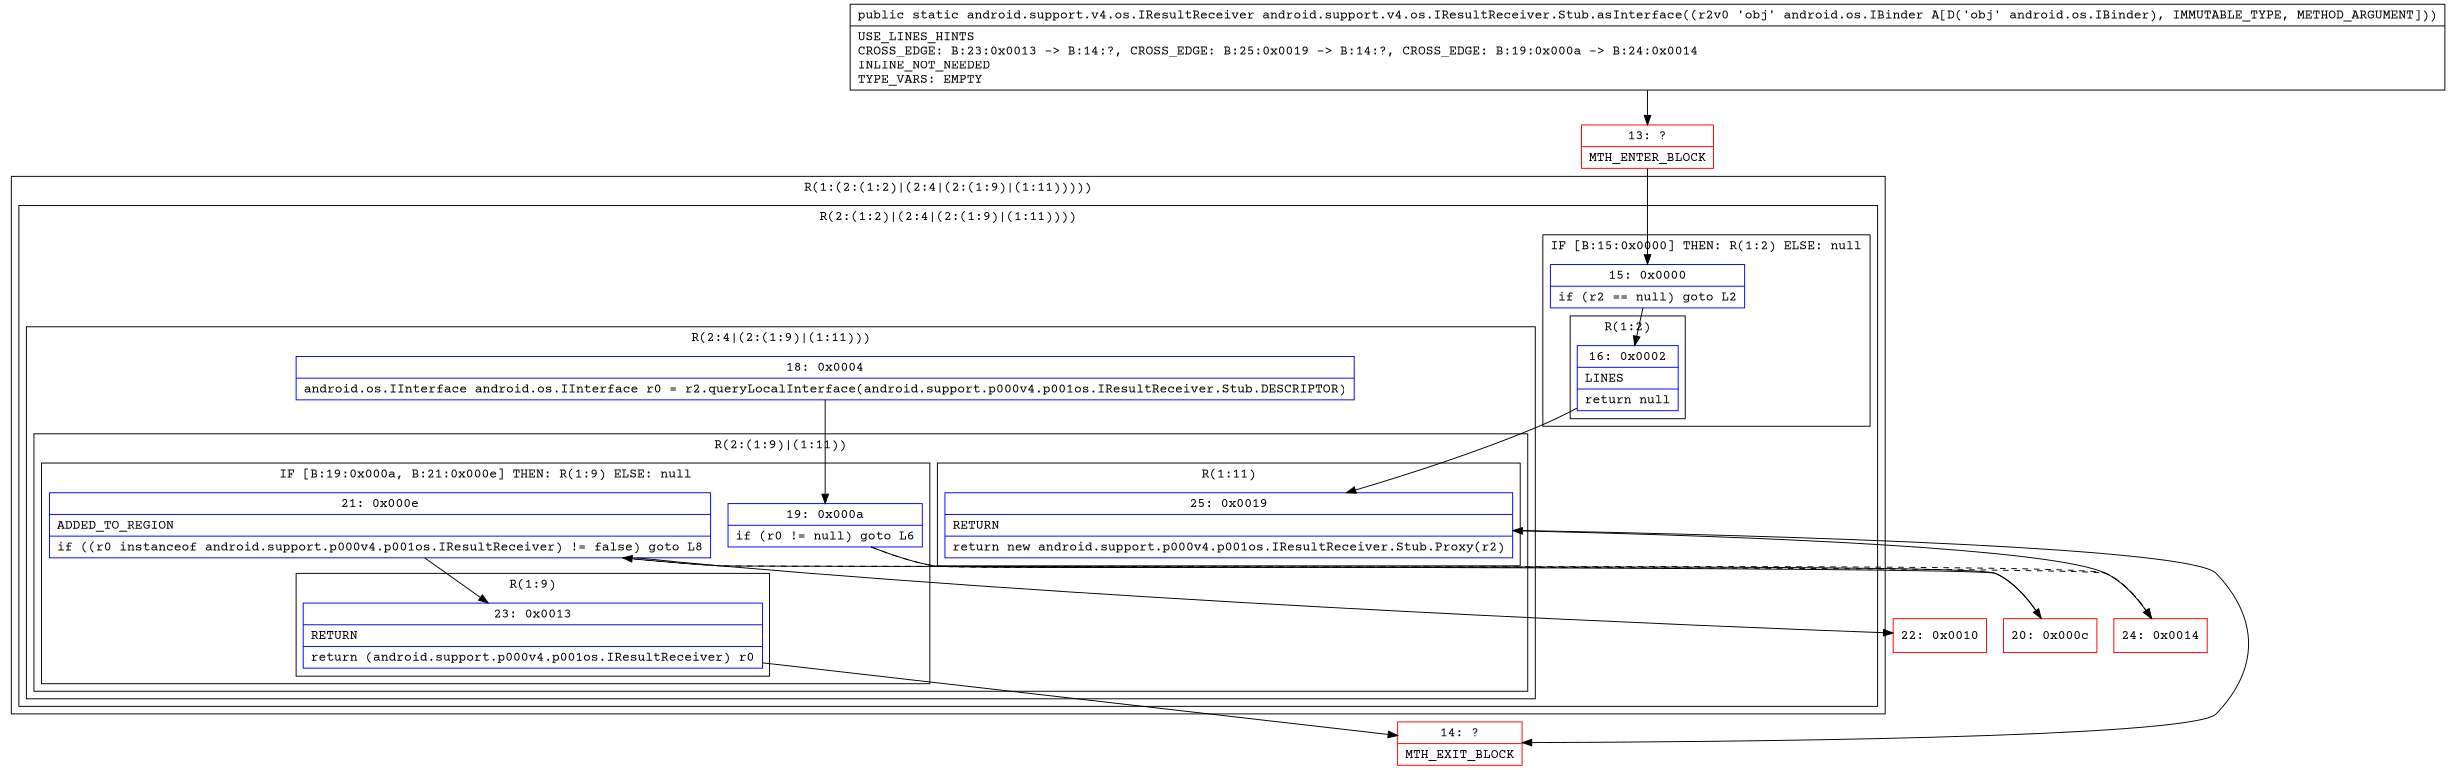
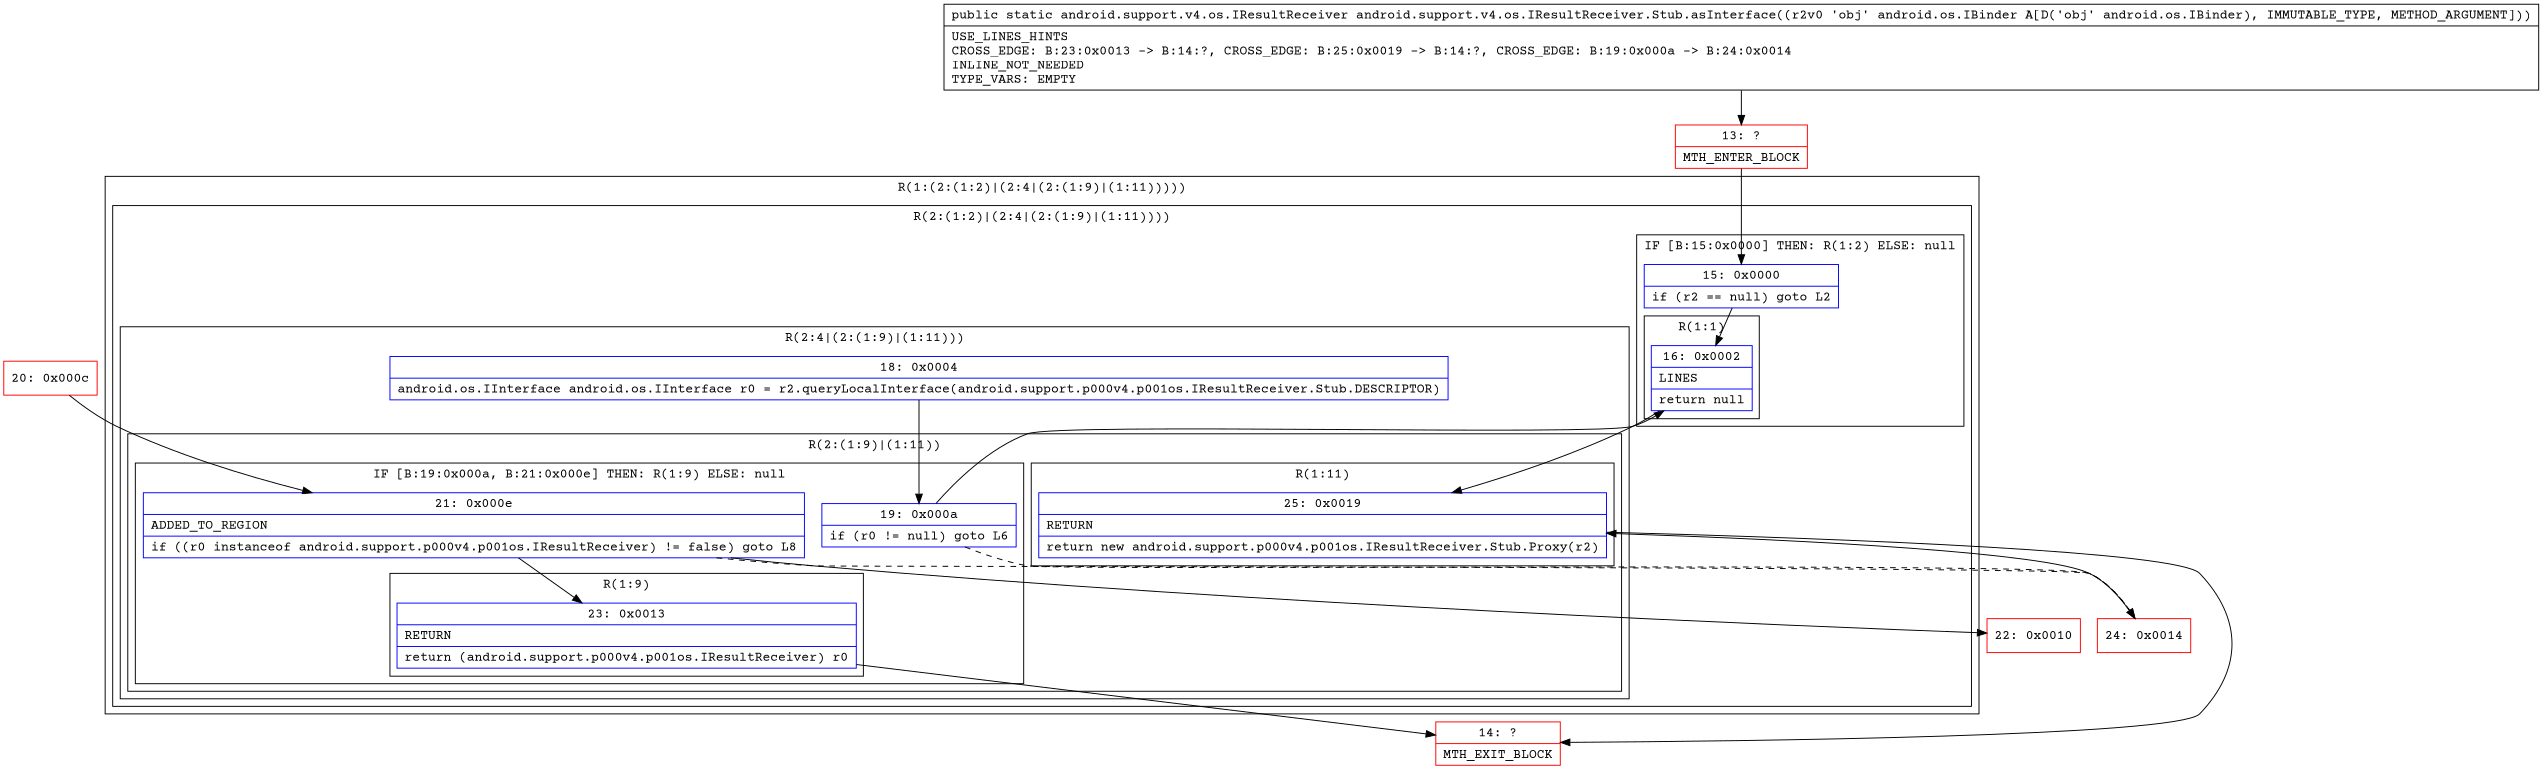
(1628, 327) -> (1702, 327)
(1460, 567) -> (1285, 429)
